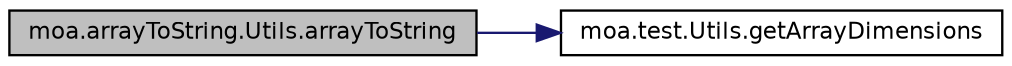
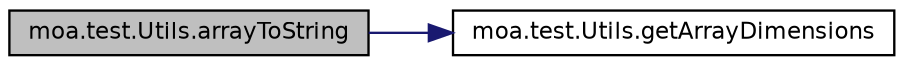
(243, 33) -> (189, 33)
